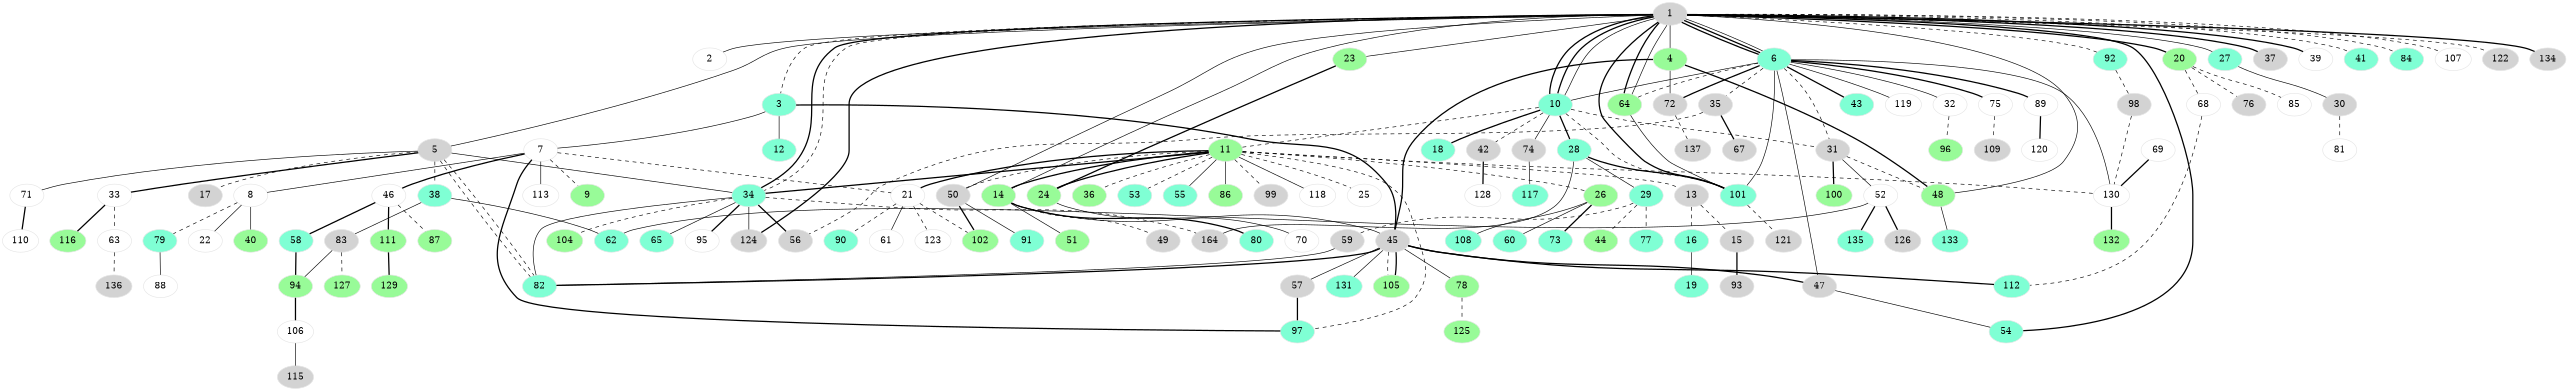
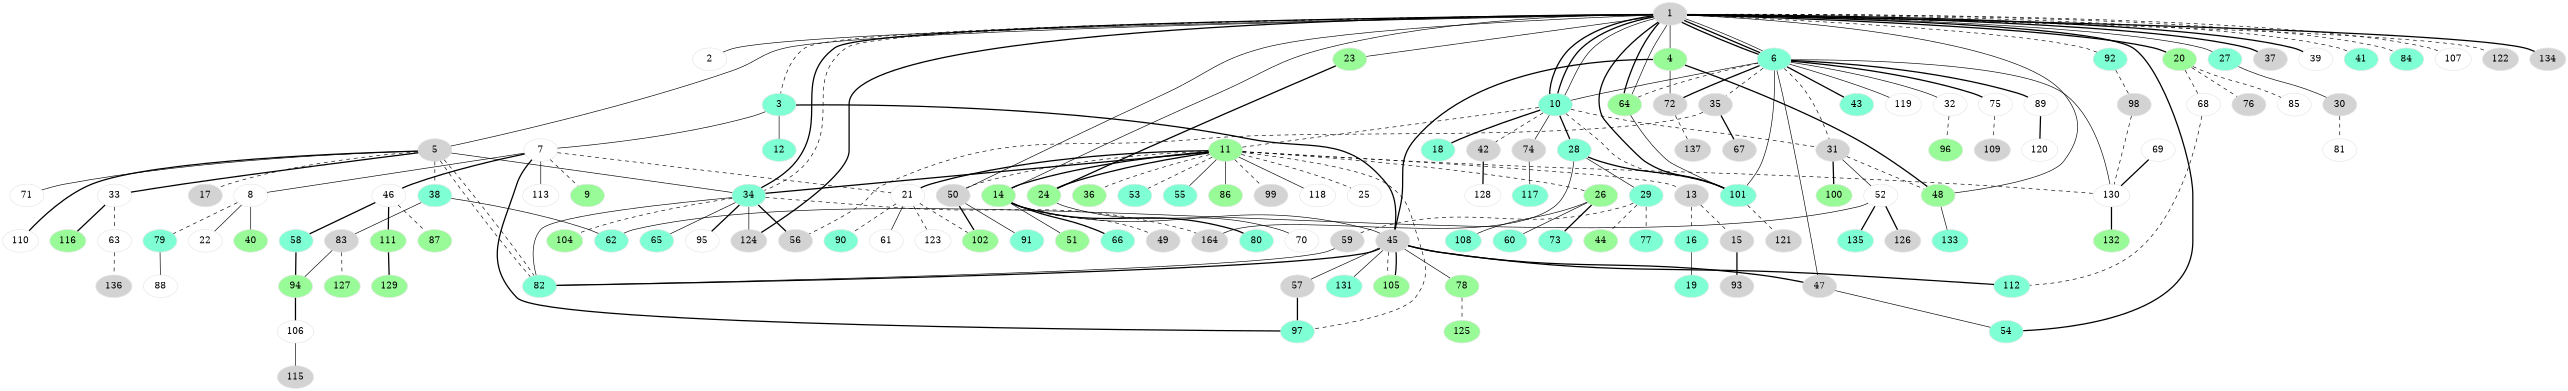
(24, 218) -> (215, 163)
none -> (1118, 241)
